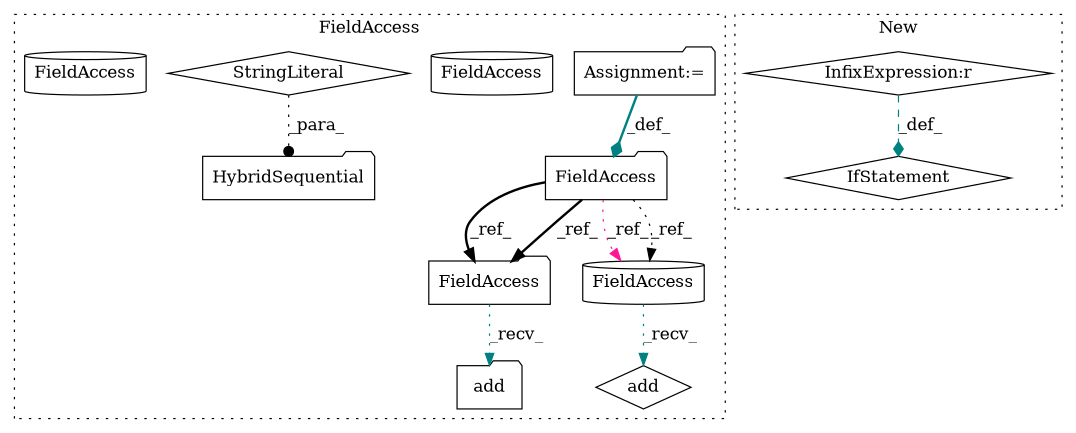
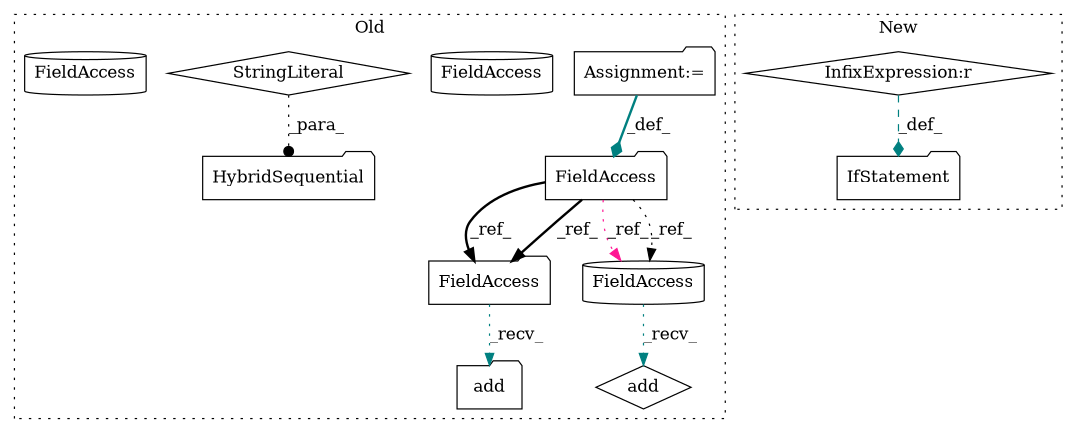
(370, 28) -> (370, 28)
(898, 178) -> (898, 178)
